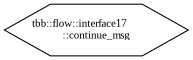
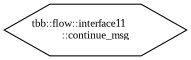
(96, 30) -> (95, 30)
